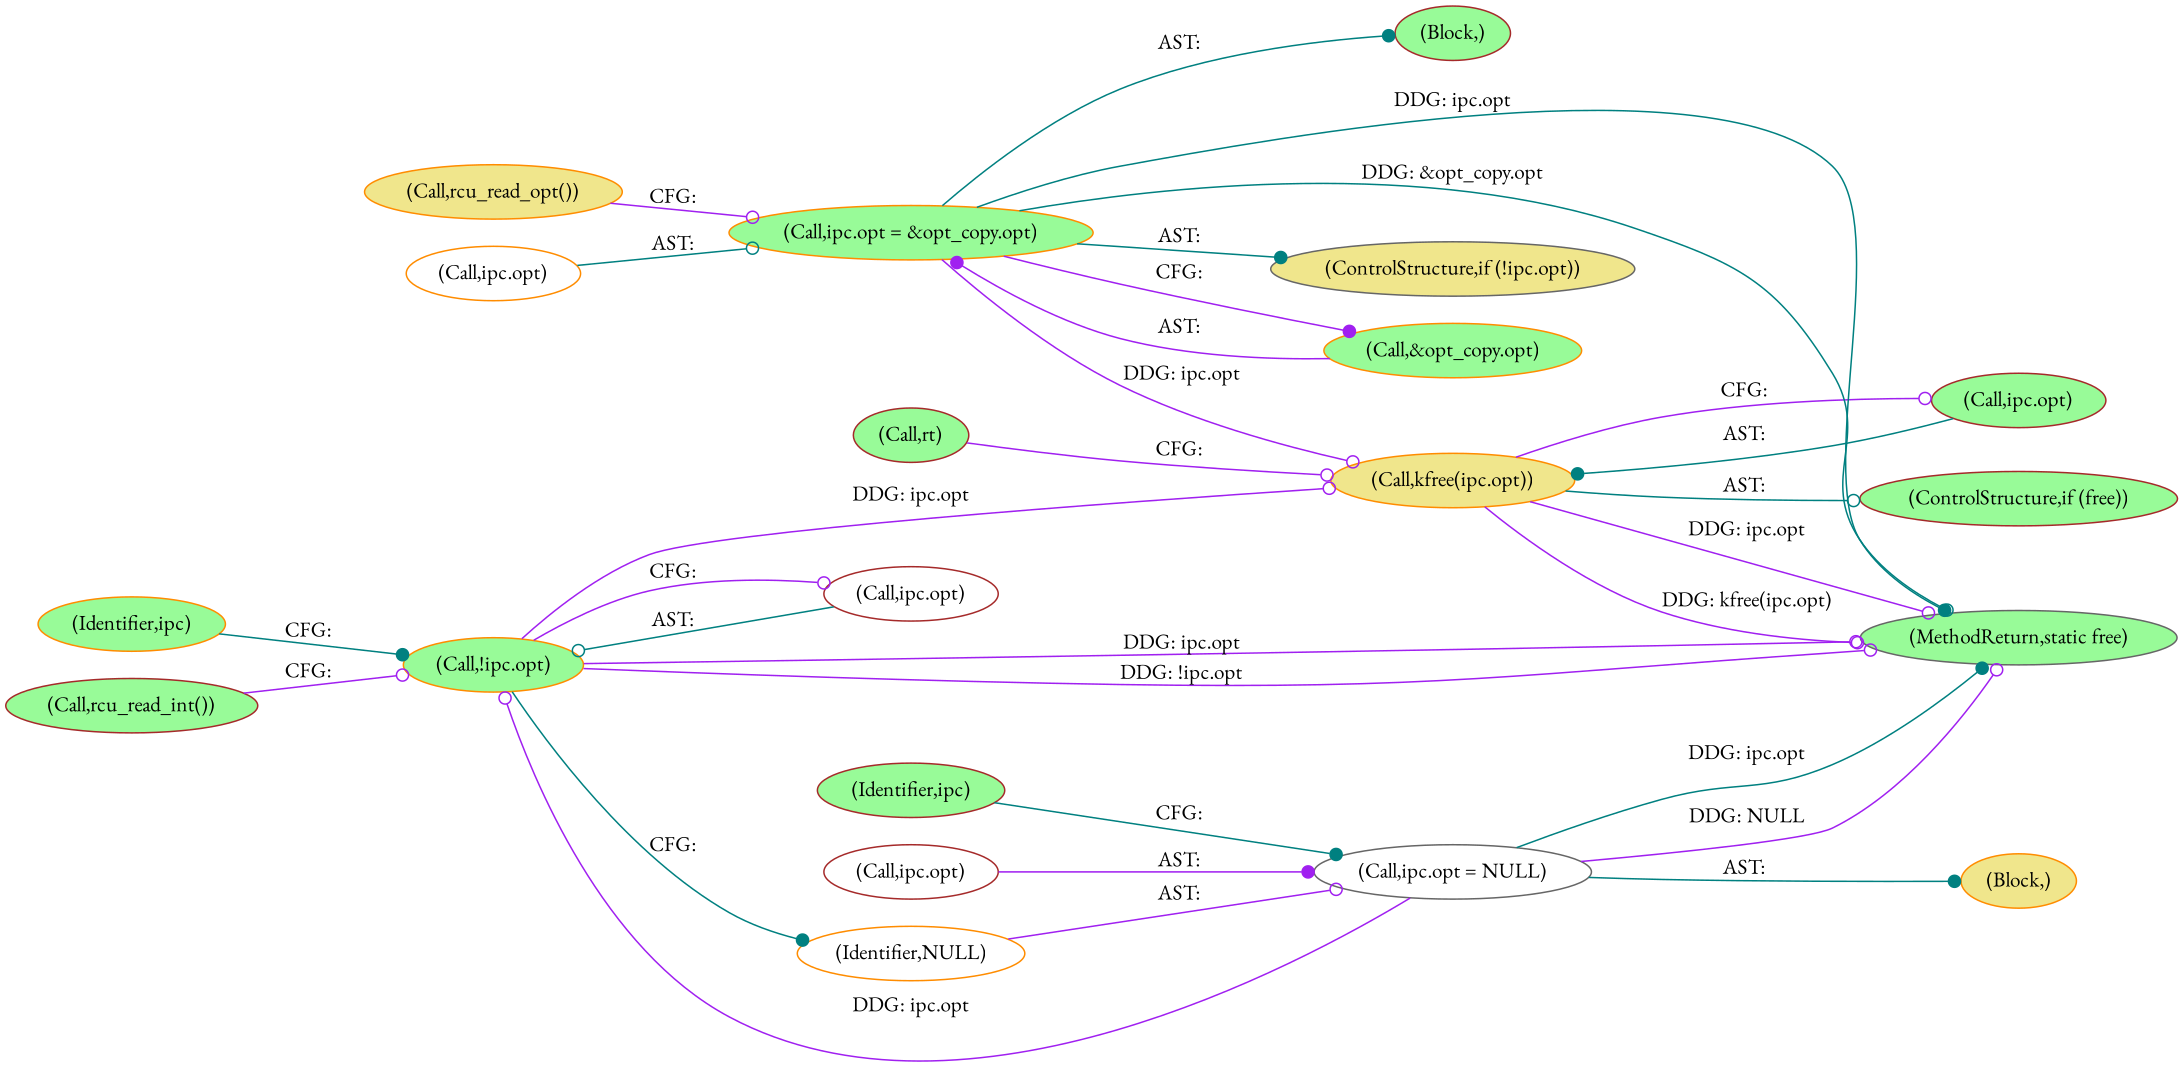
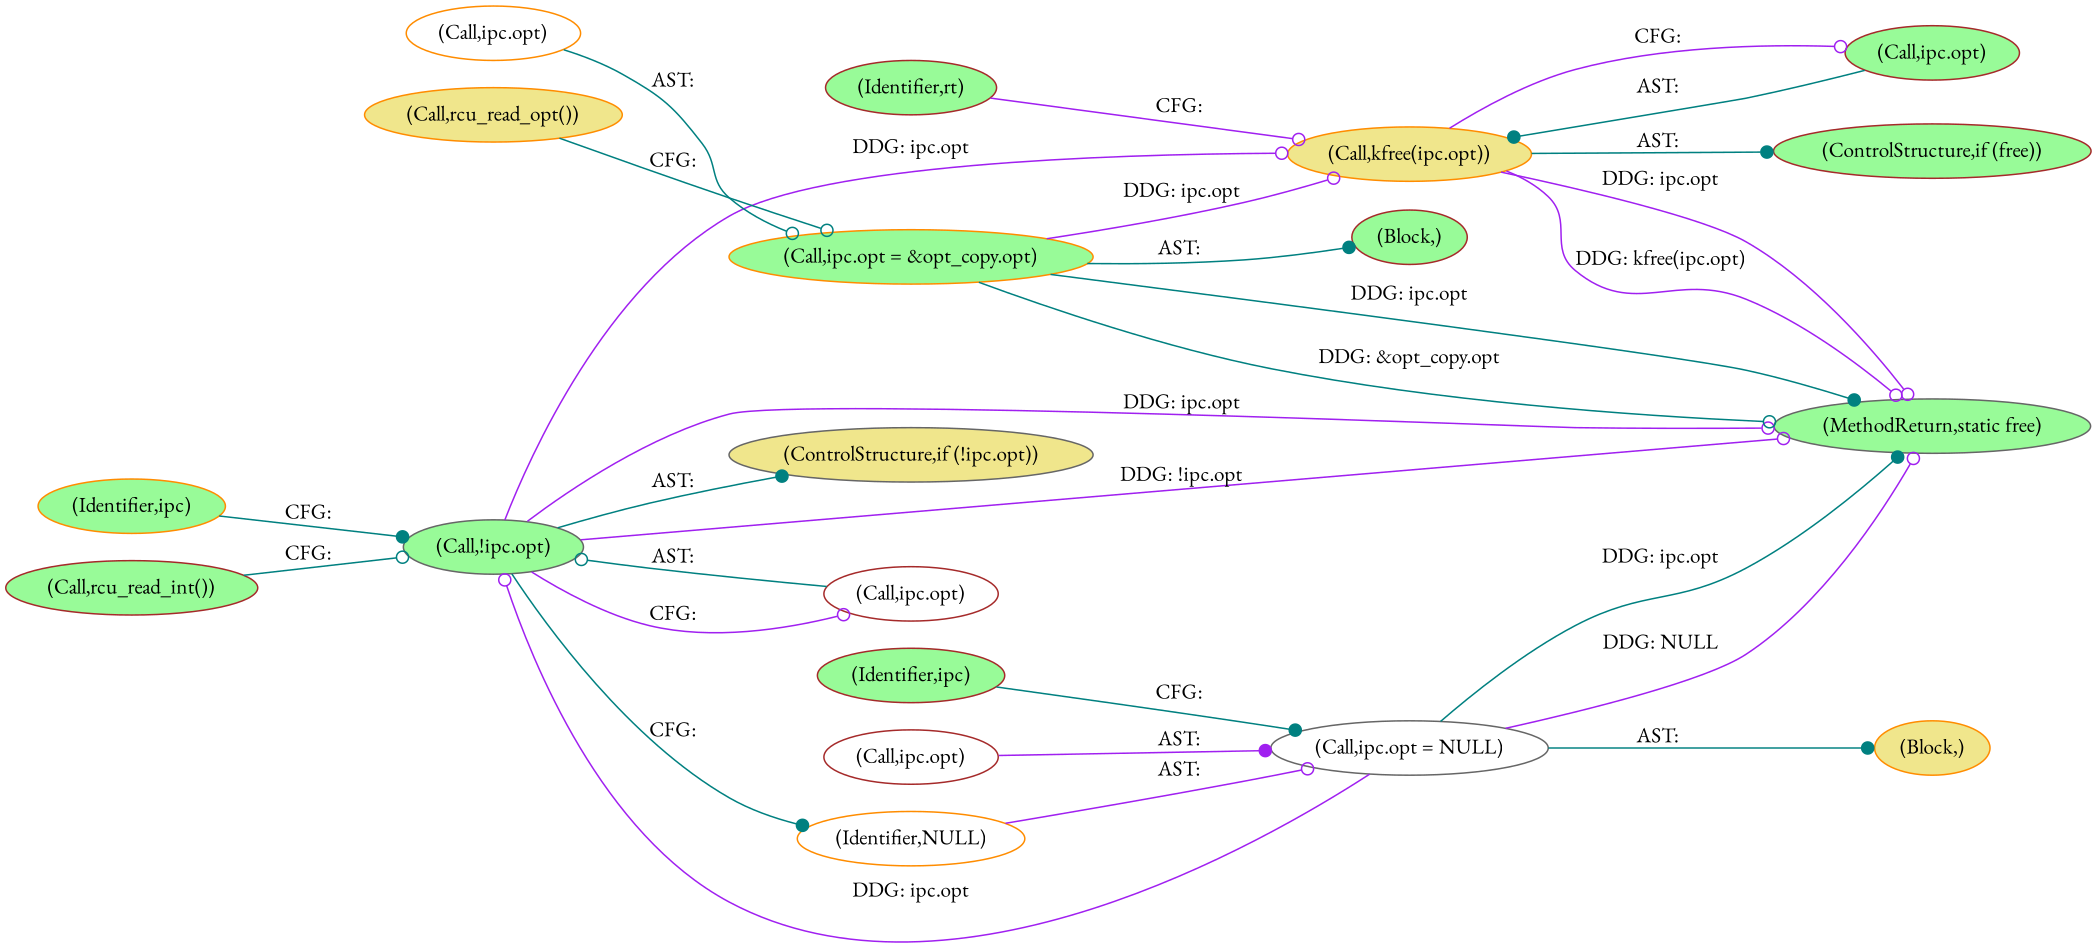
(678, 210) -> (690, 184)
(1176, 250) -> (666, 499)
(1453, 351) -> none
(911, 435) -> (911, 88)
(1706, 499) -> (1646, 153)
(493, 665) -> (493, 547)
(320, 684) -> (320, 567)
